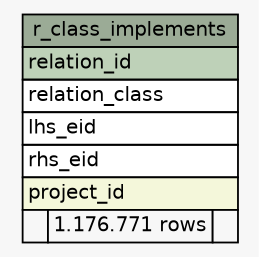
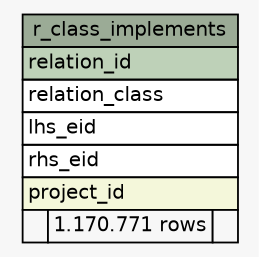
(130, 225) -> (130, 225)
